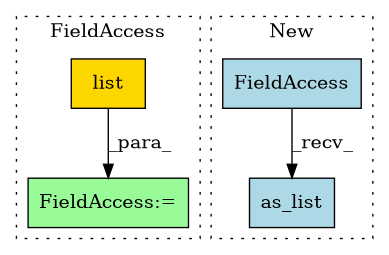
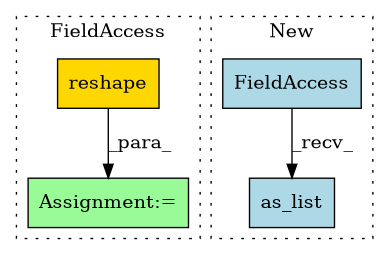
(108, 84) -> (108, 84)
(108, 203) -> (108, 203)
